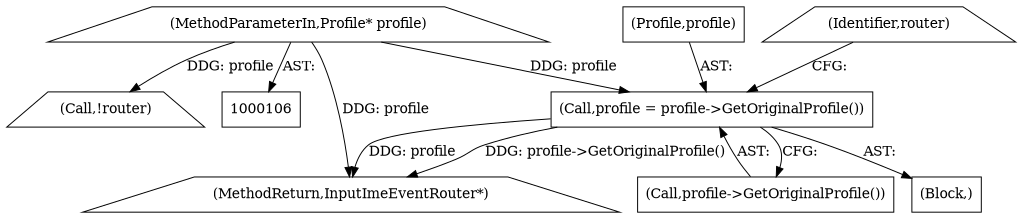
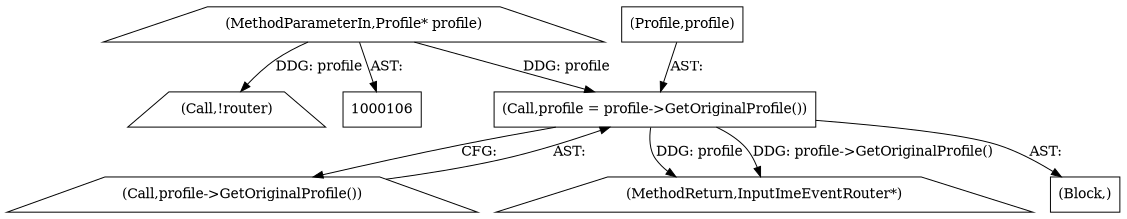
(889, 24) -> none
(336, 103) -> none
(766, 195) -> (242, 195)
